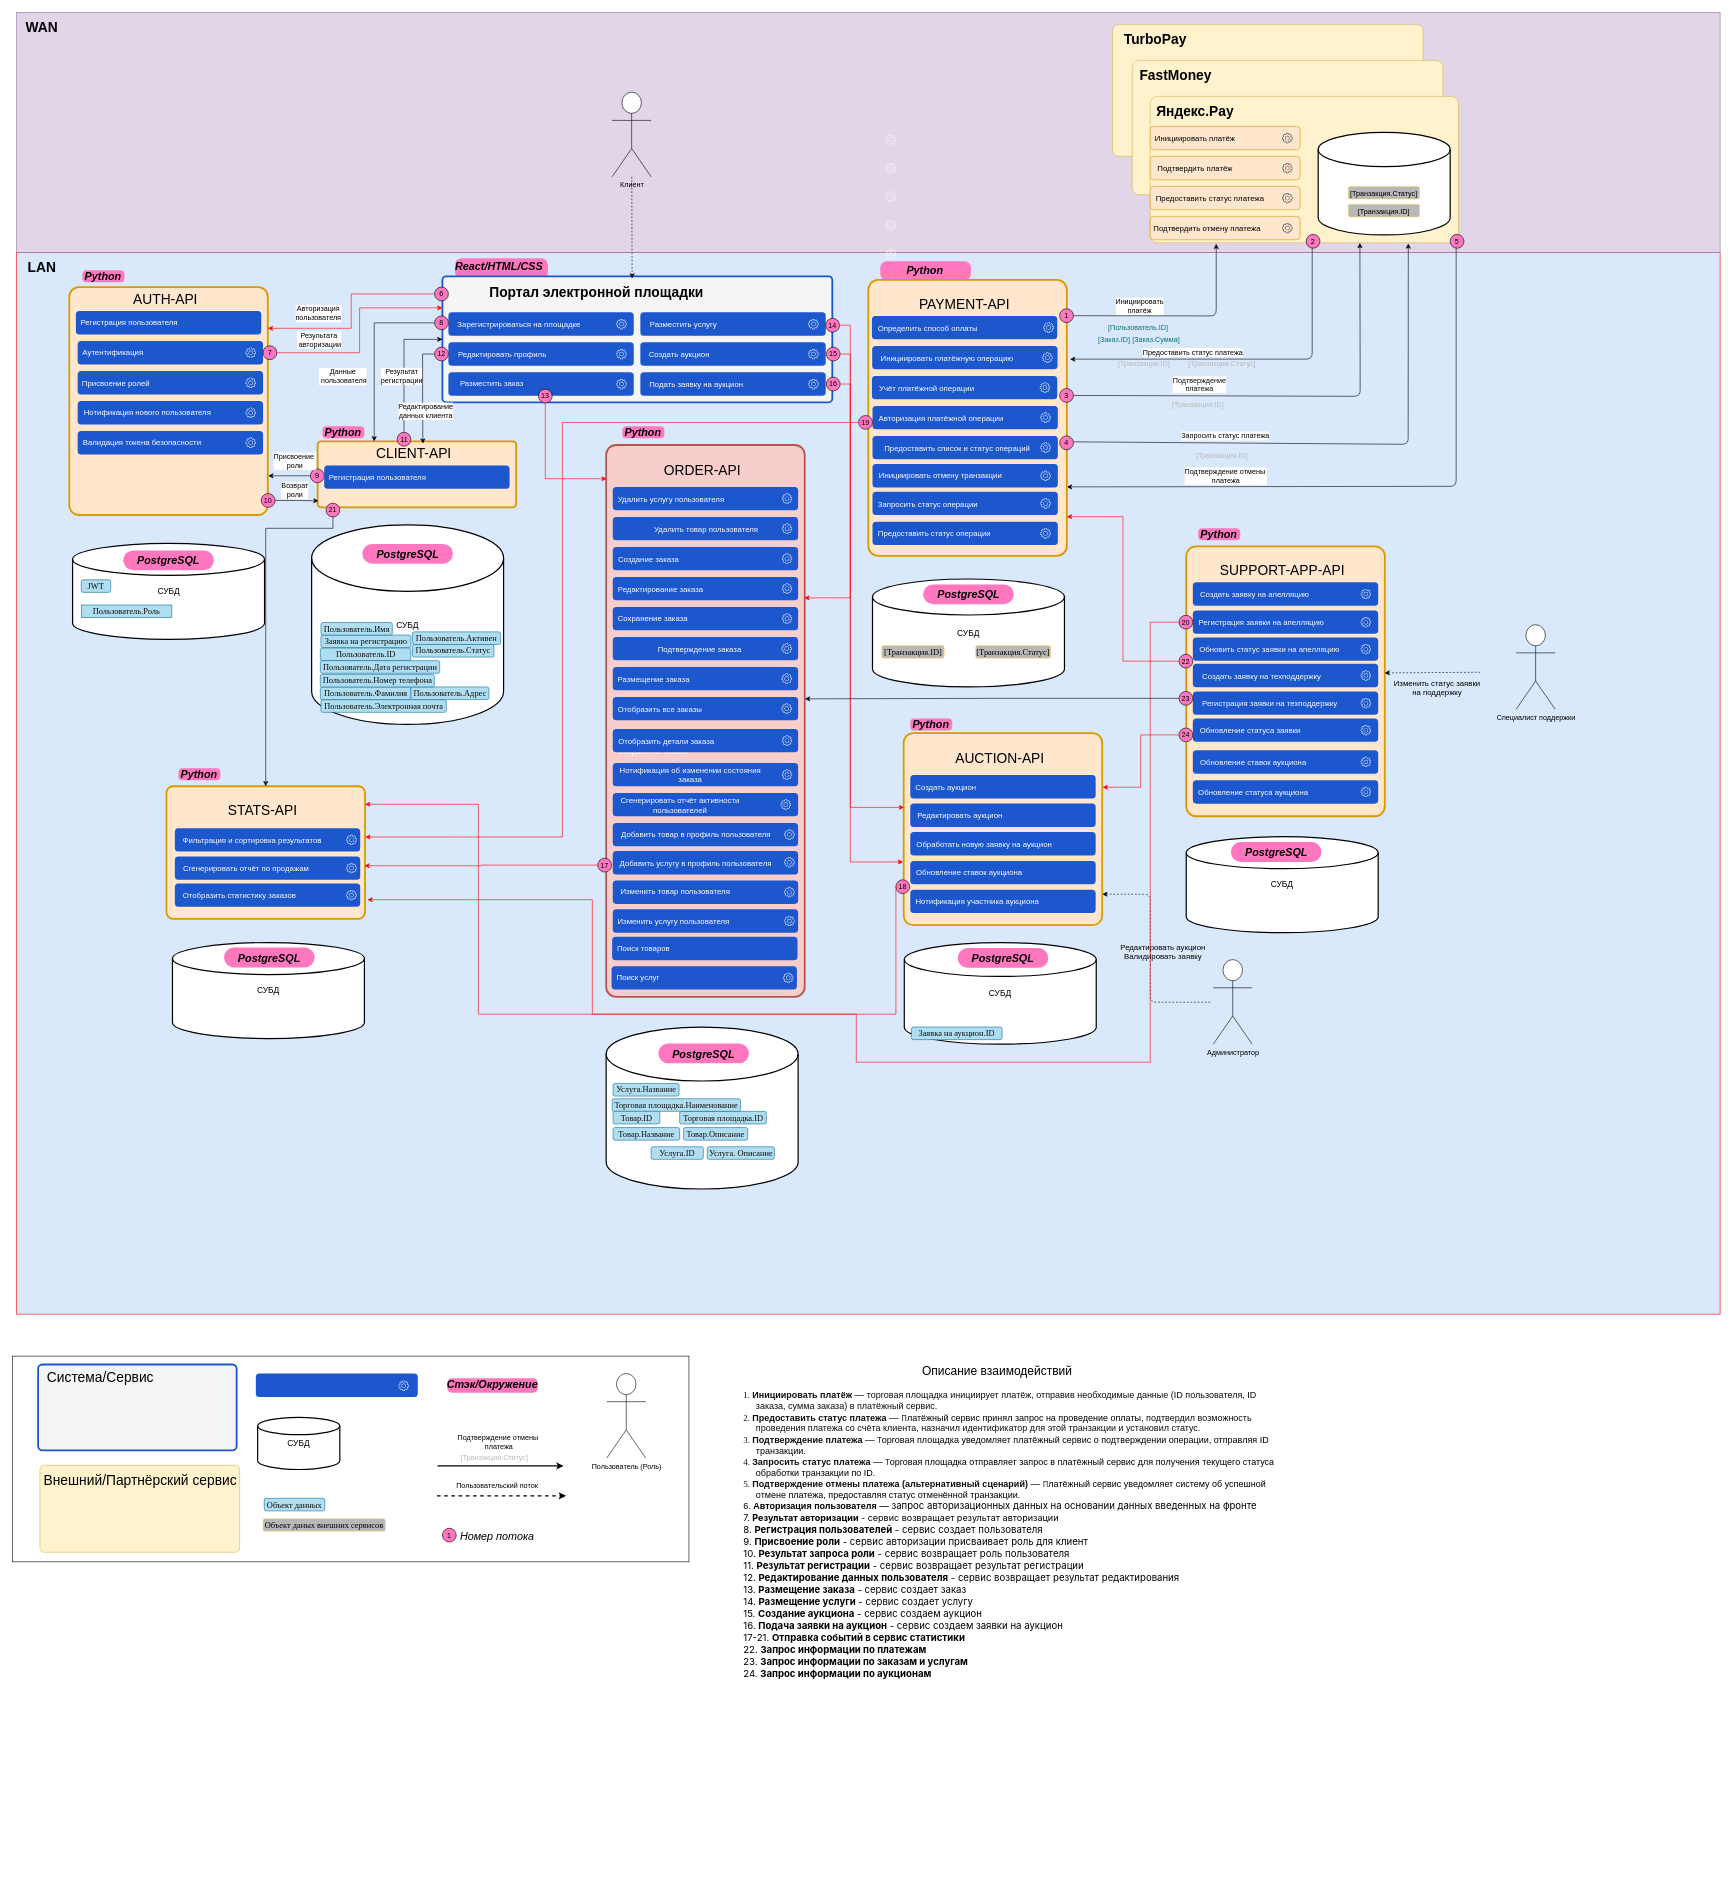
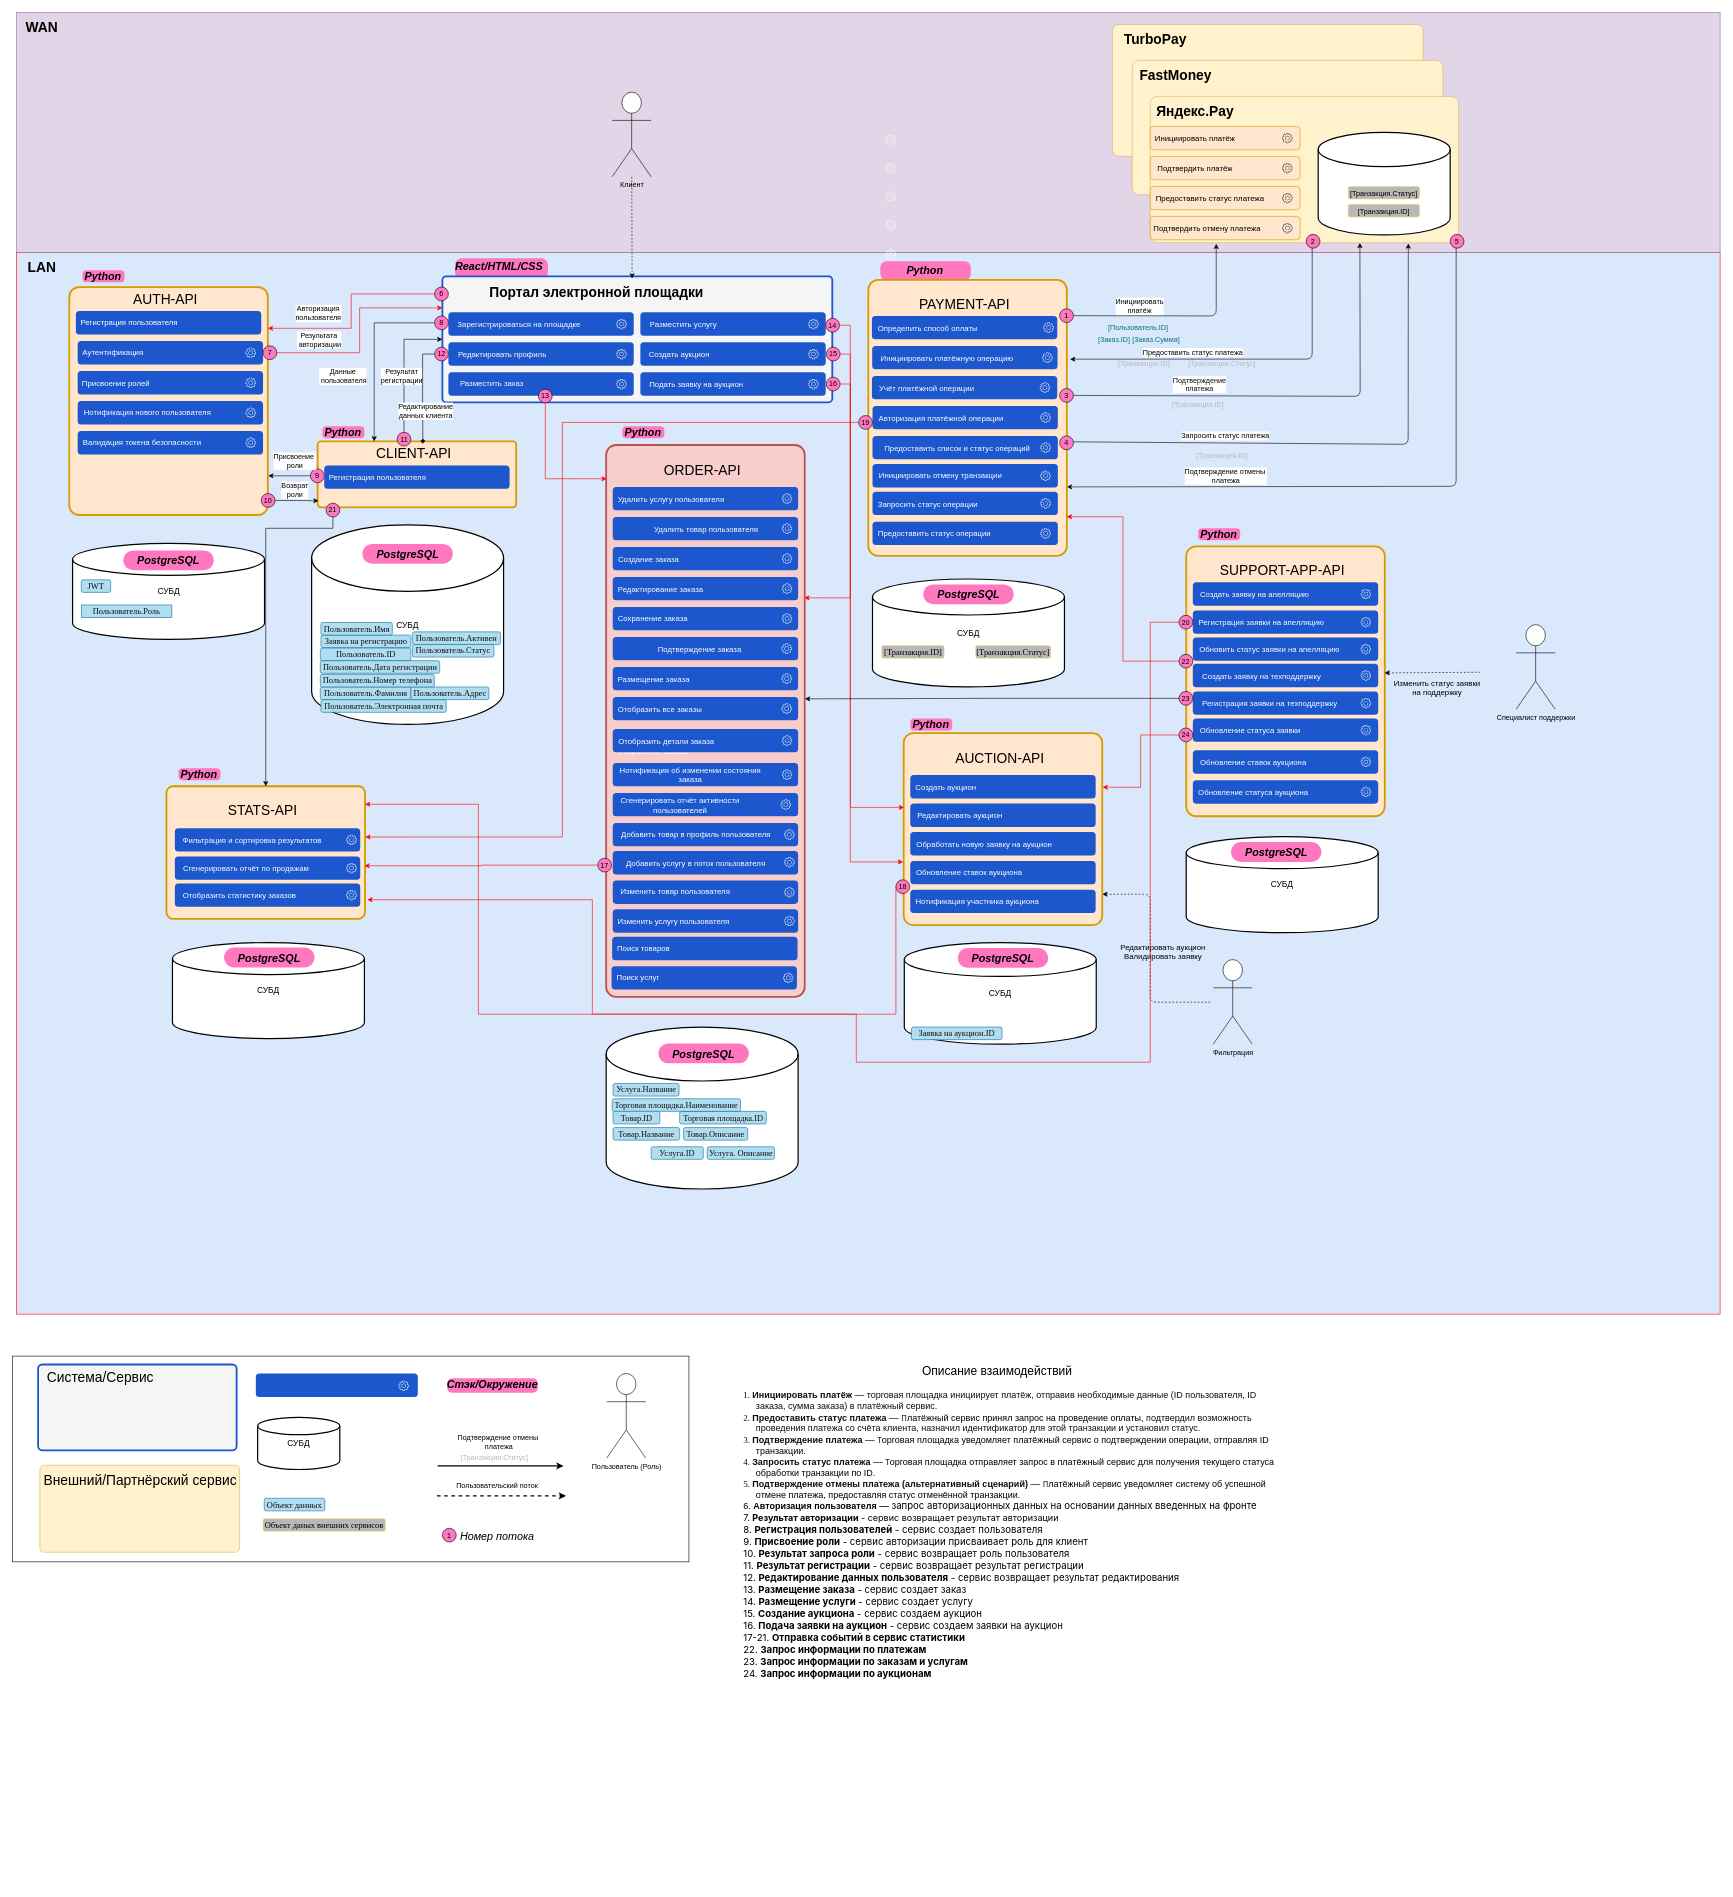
(423, 438) -> (423, 438)
(696, 863) -> (696, 863)
(1234, 1053) -> (1234, 1053)
